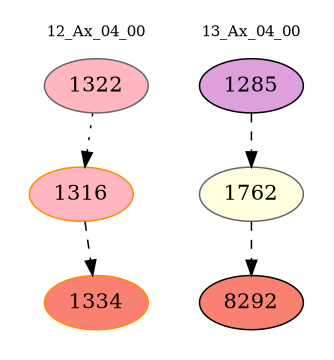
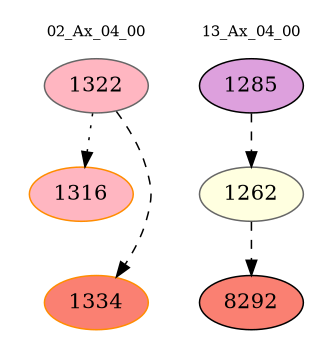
(96, 32) -> (96, 32)
(251, 194) -> (251, 194)
(88, 241) -> (150, 187)
